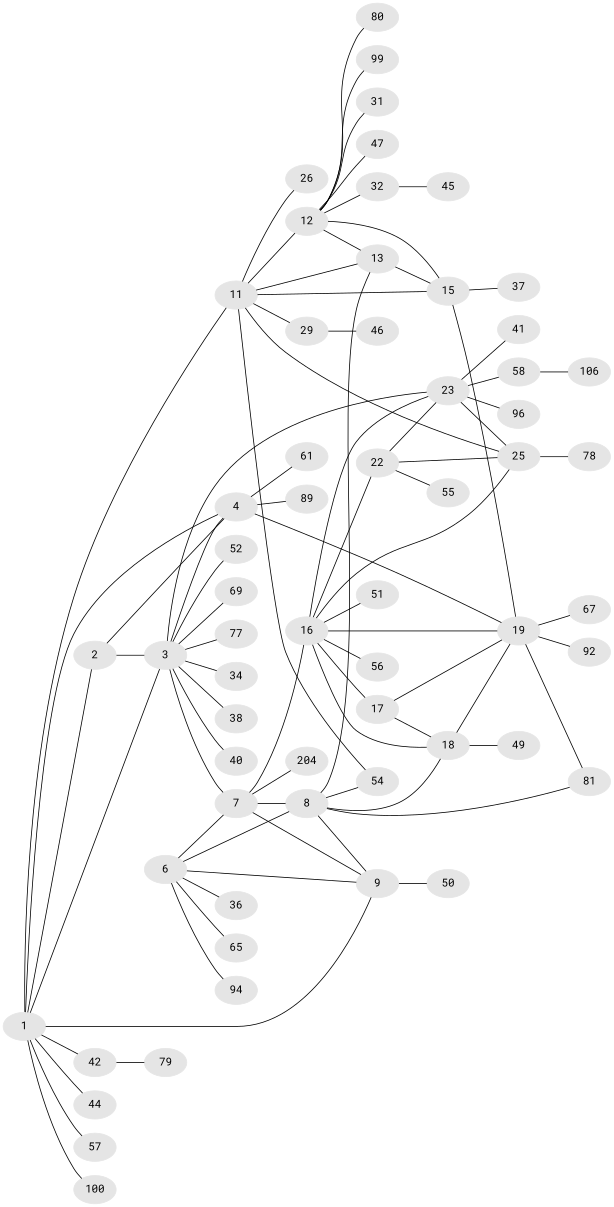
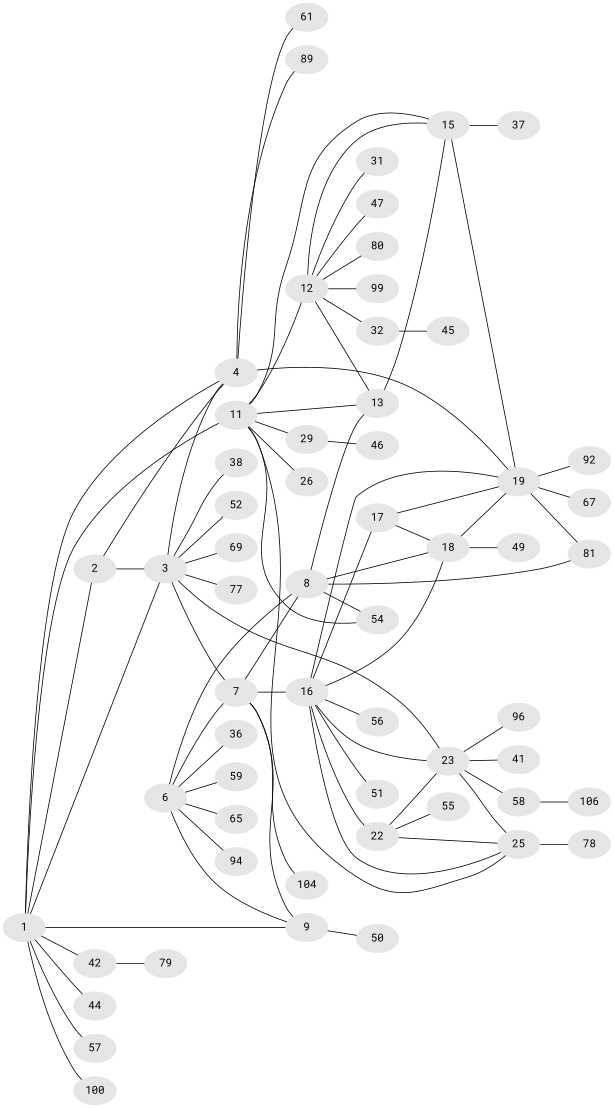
(236, 676) -> none
(236, 761) -> none
(307, 761) -> (307, 885)
none -> (236, 777)
(342, 844) -> none
